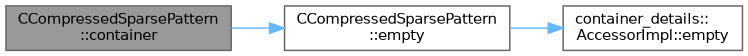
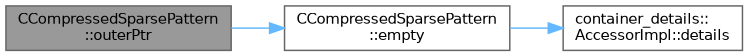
(119, 28) -> (119, 28)
(653, 28) -> (653, 28)
